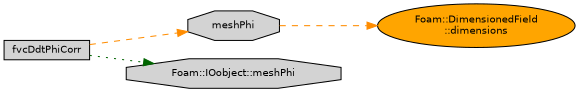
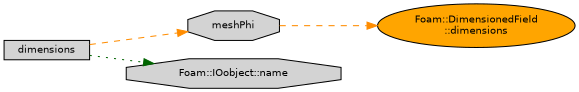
(47, 50) -> (47, 50)
(234, 74) -> (234, 74)
